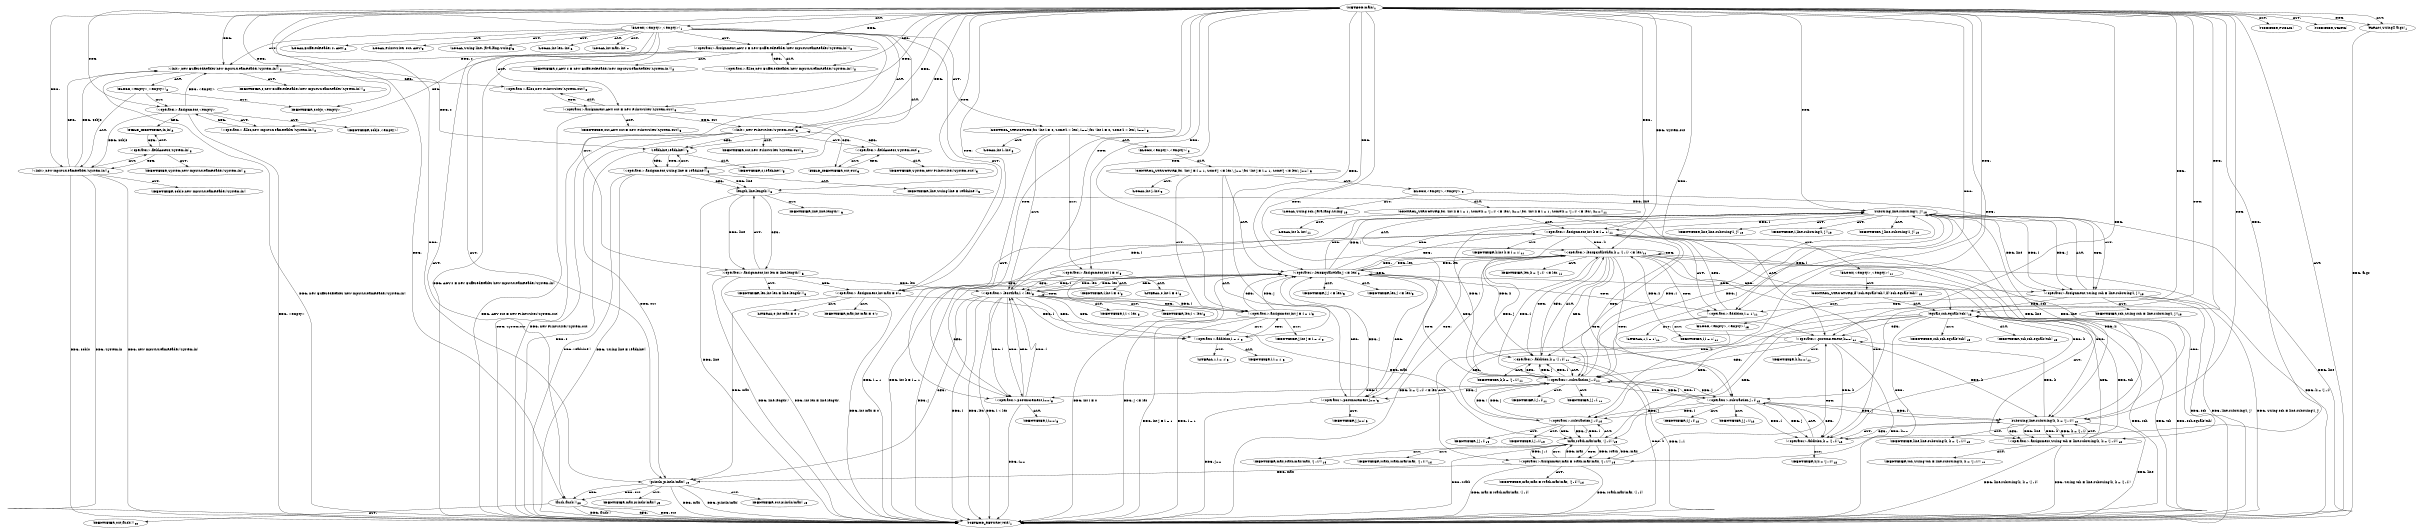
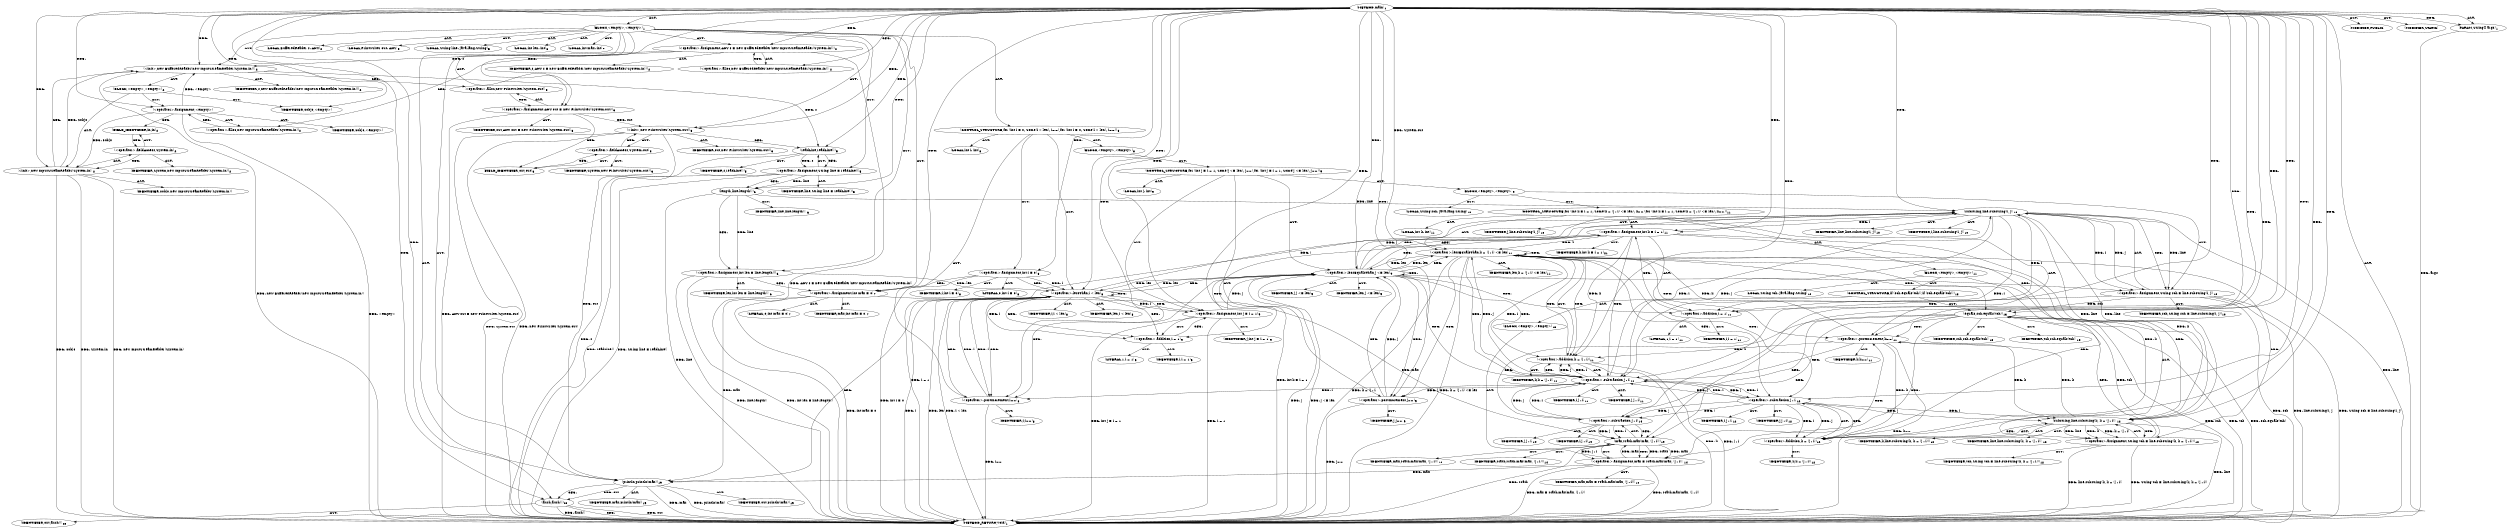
(754, 234) -> none
(1522, 252) -> (1606, 252)
none -> (1779, 294)
none -> (1896, 442)
